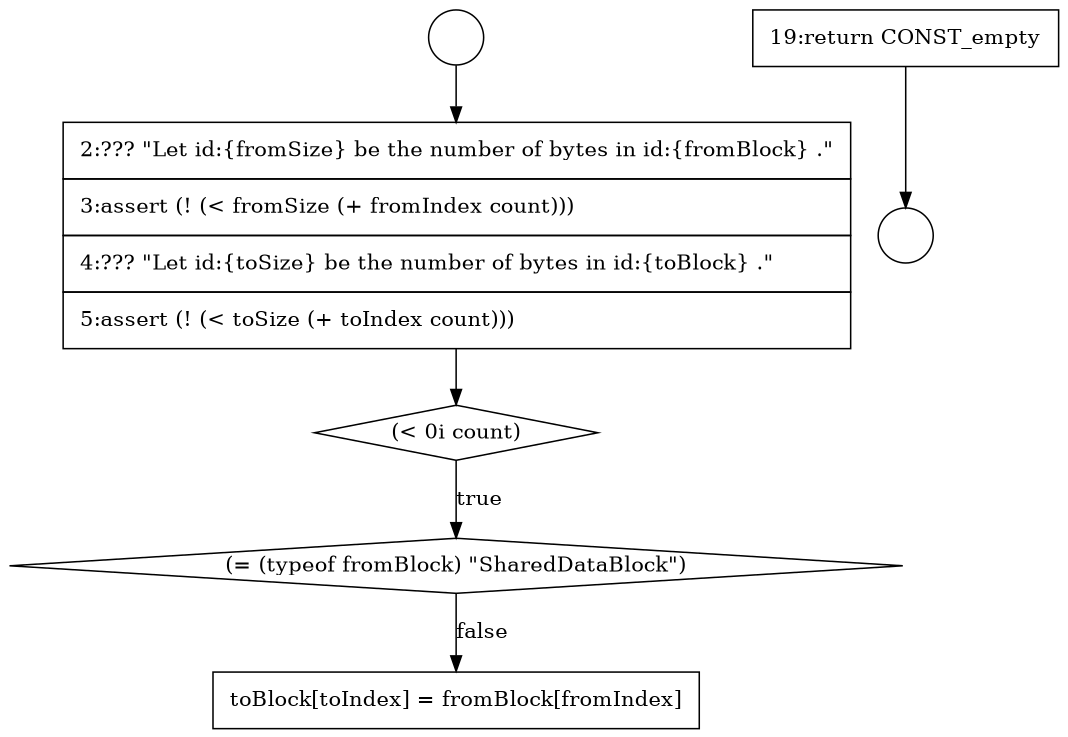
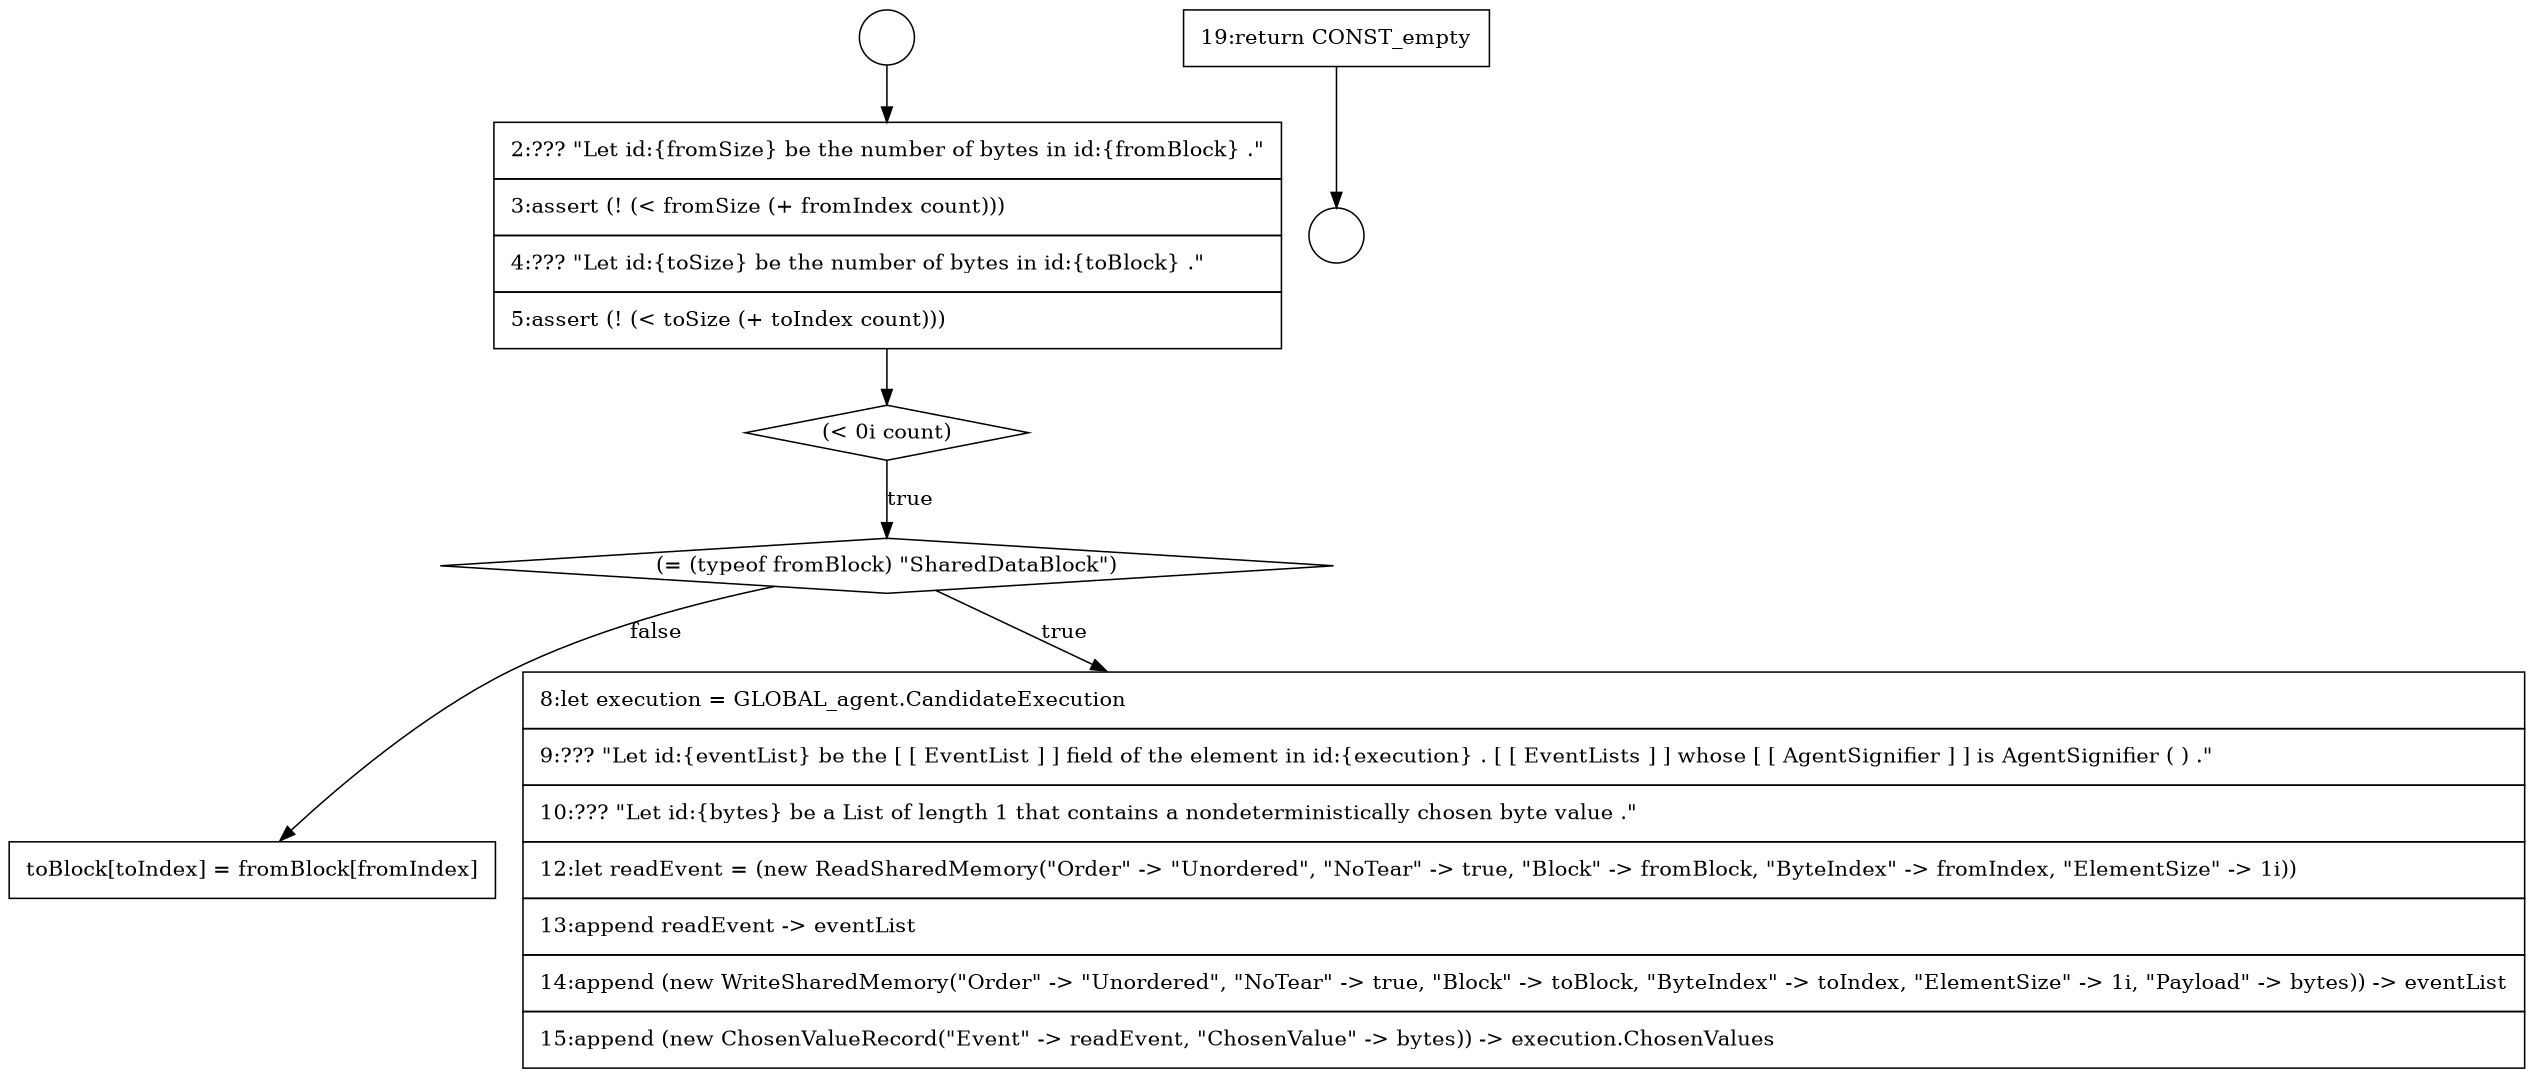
none -> (1523, 869)
